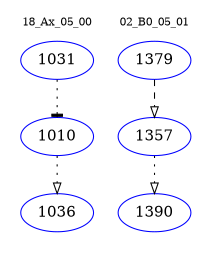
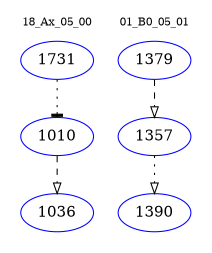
(155, 23) -> (155, 23)
(57, 60) -> (57, 60)
(57, 169) -> (57, 169)
